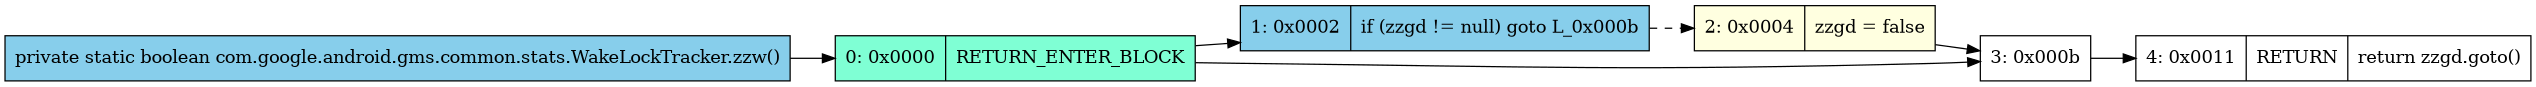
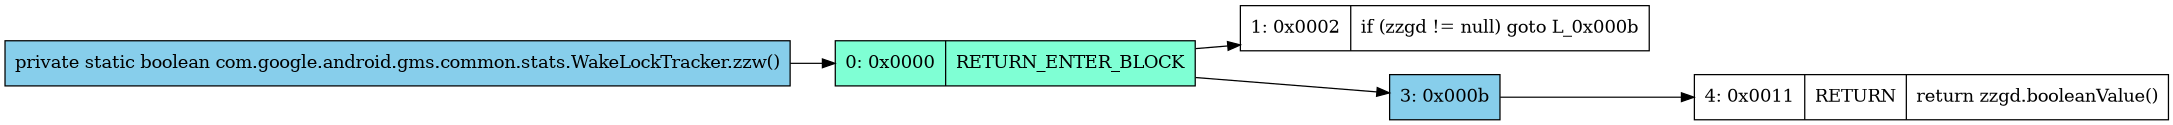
(1445, 28) -> (1445, 28)
(1815, 28) -> none
(2036, 58) -> (1445, 97)
(2439, 58) -> (2037, 97)
